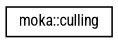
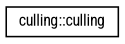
(59, 22) -> (62, 22)
